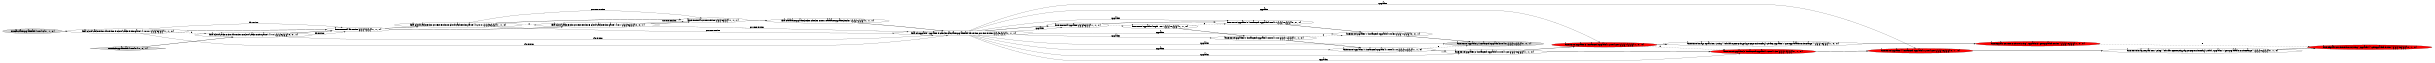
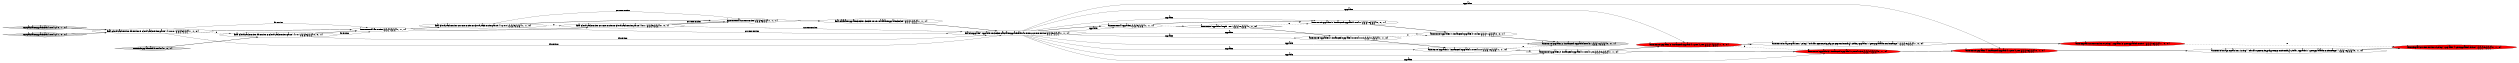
(713, 20) -> (752, 21)
(1160, 27) -> (1229, 27)
(32, 31) -> (45, 28)
none -> (45, 35)
